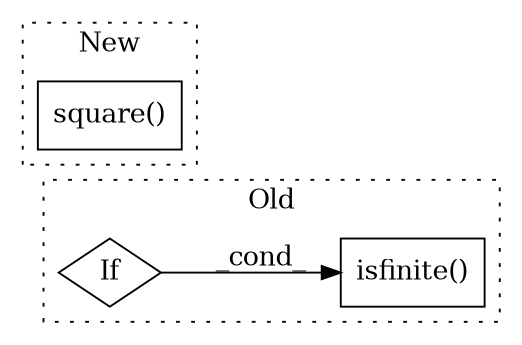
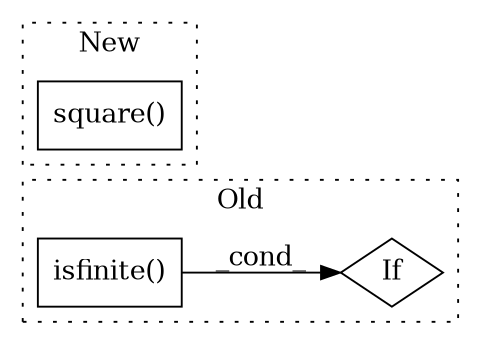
(241, 273) -> (251, 273)
